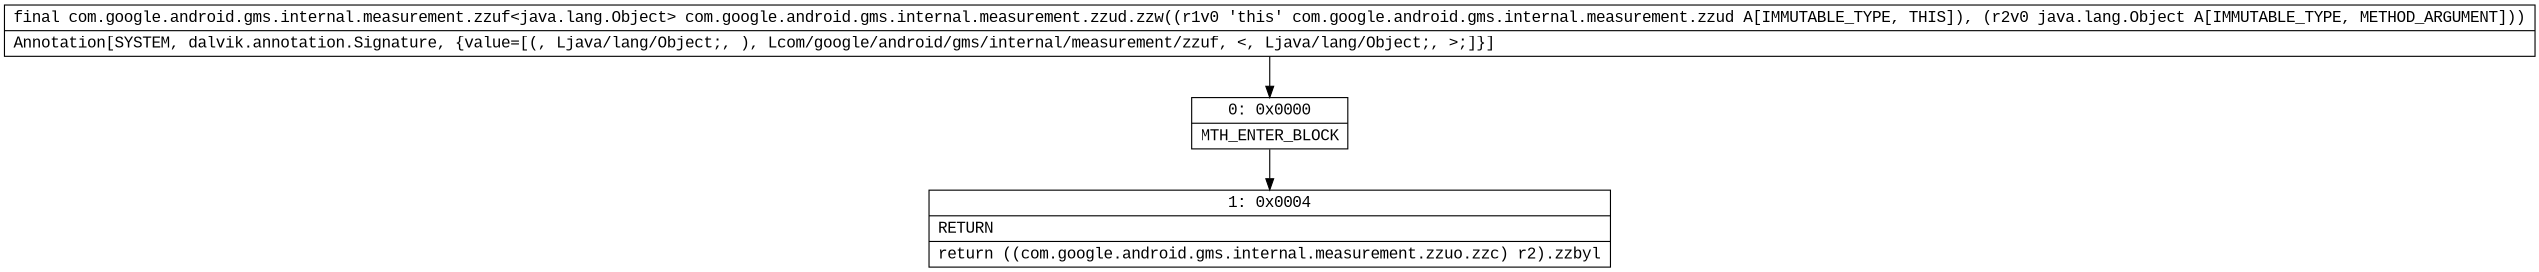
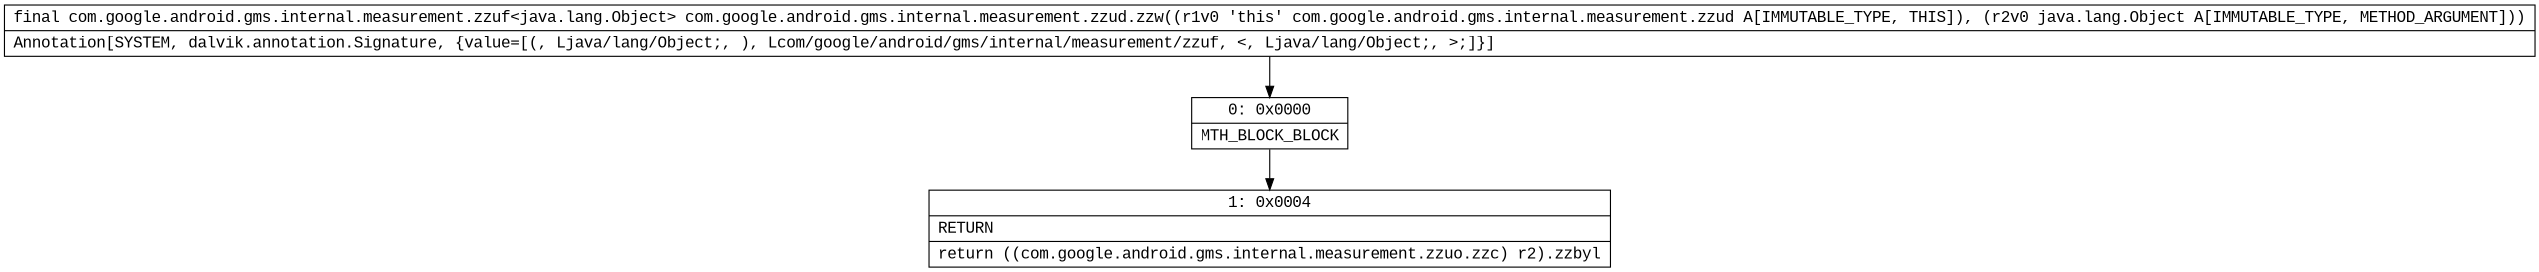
(1270, 136) -> (1270, 136)
